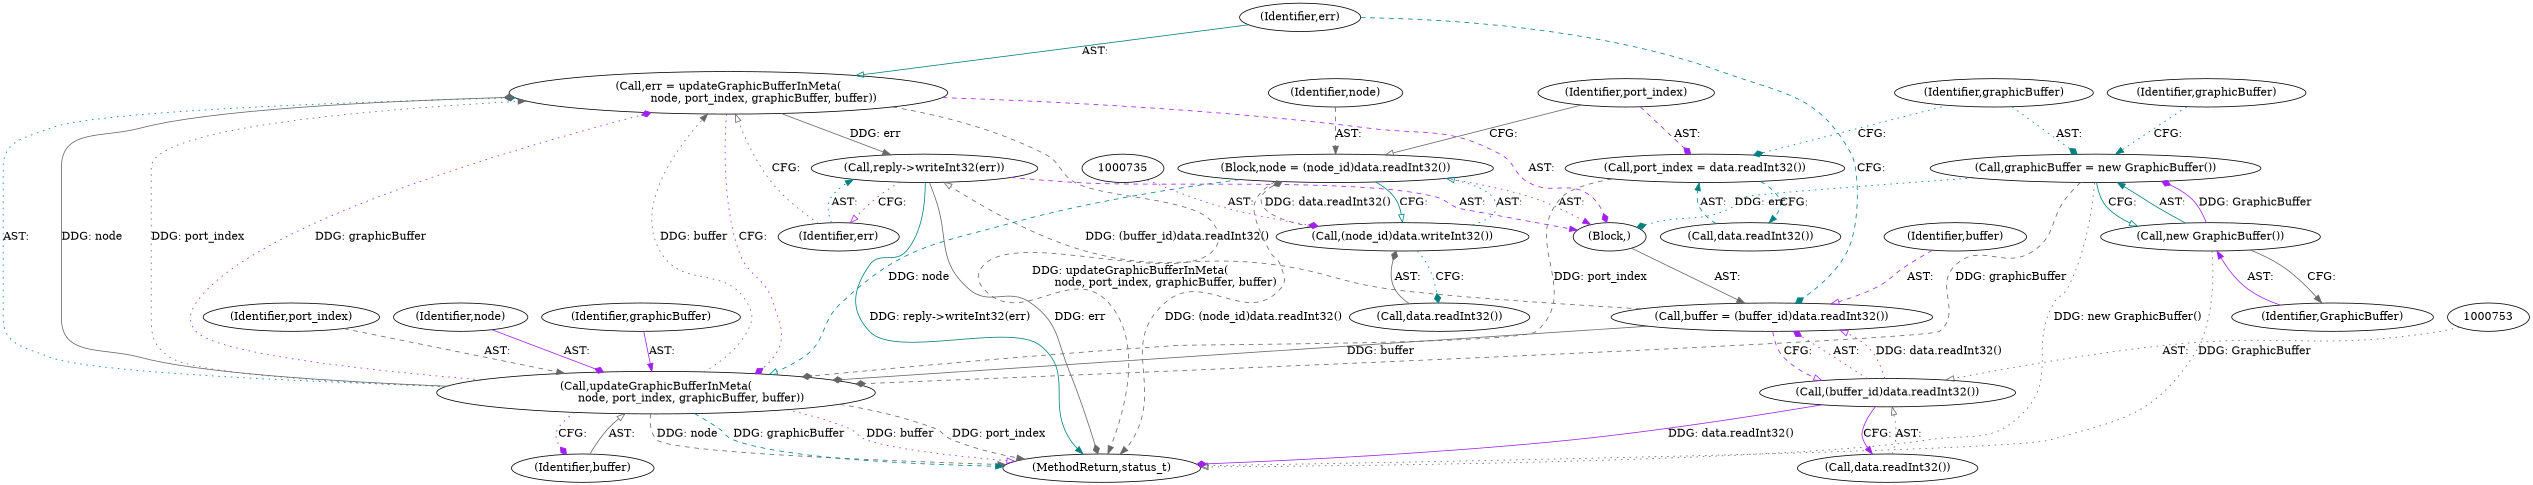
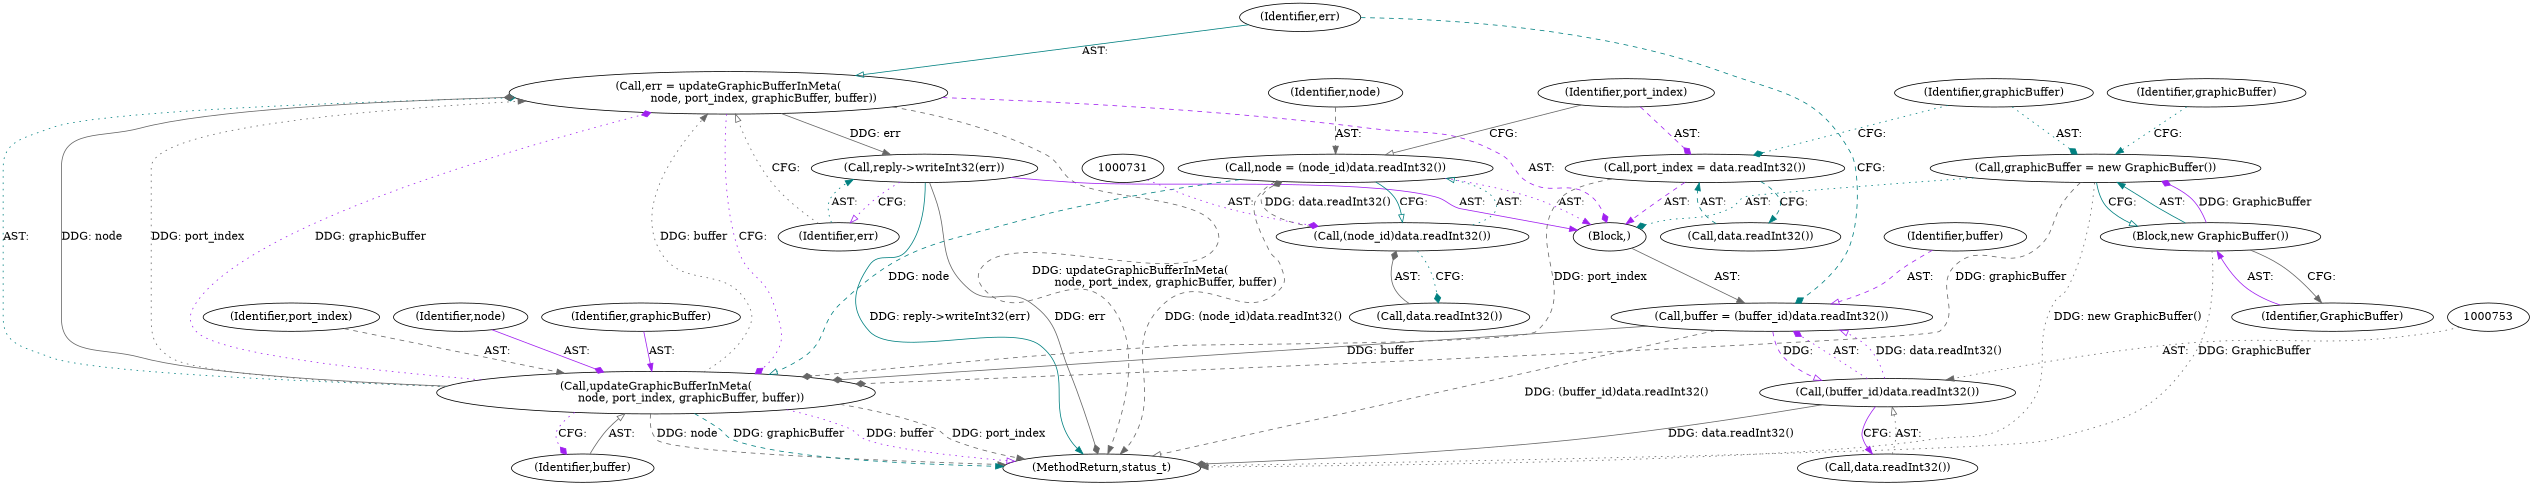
(1123, 168) -> (1123, 168)
(1336, 168) -> (1336, 168)
(1293, 185) -> (1293, 185)
none -> (1658, 201)
(1760, 203) -> (1760, 203)
(1403, 237) -> (1403, 237)
(2211, 237) -> (2211, 237)
(1289, 267) -> (1438, 392)
(2218, 341) -> (2218, 341)
(1800, 351) -> (1800, 351)
(1903, 443) -> (1903, 443)
(1515, 445) -> (1515, 445)
